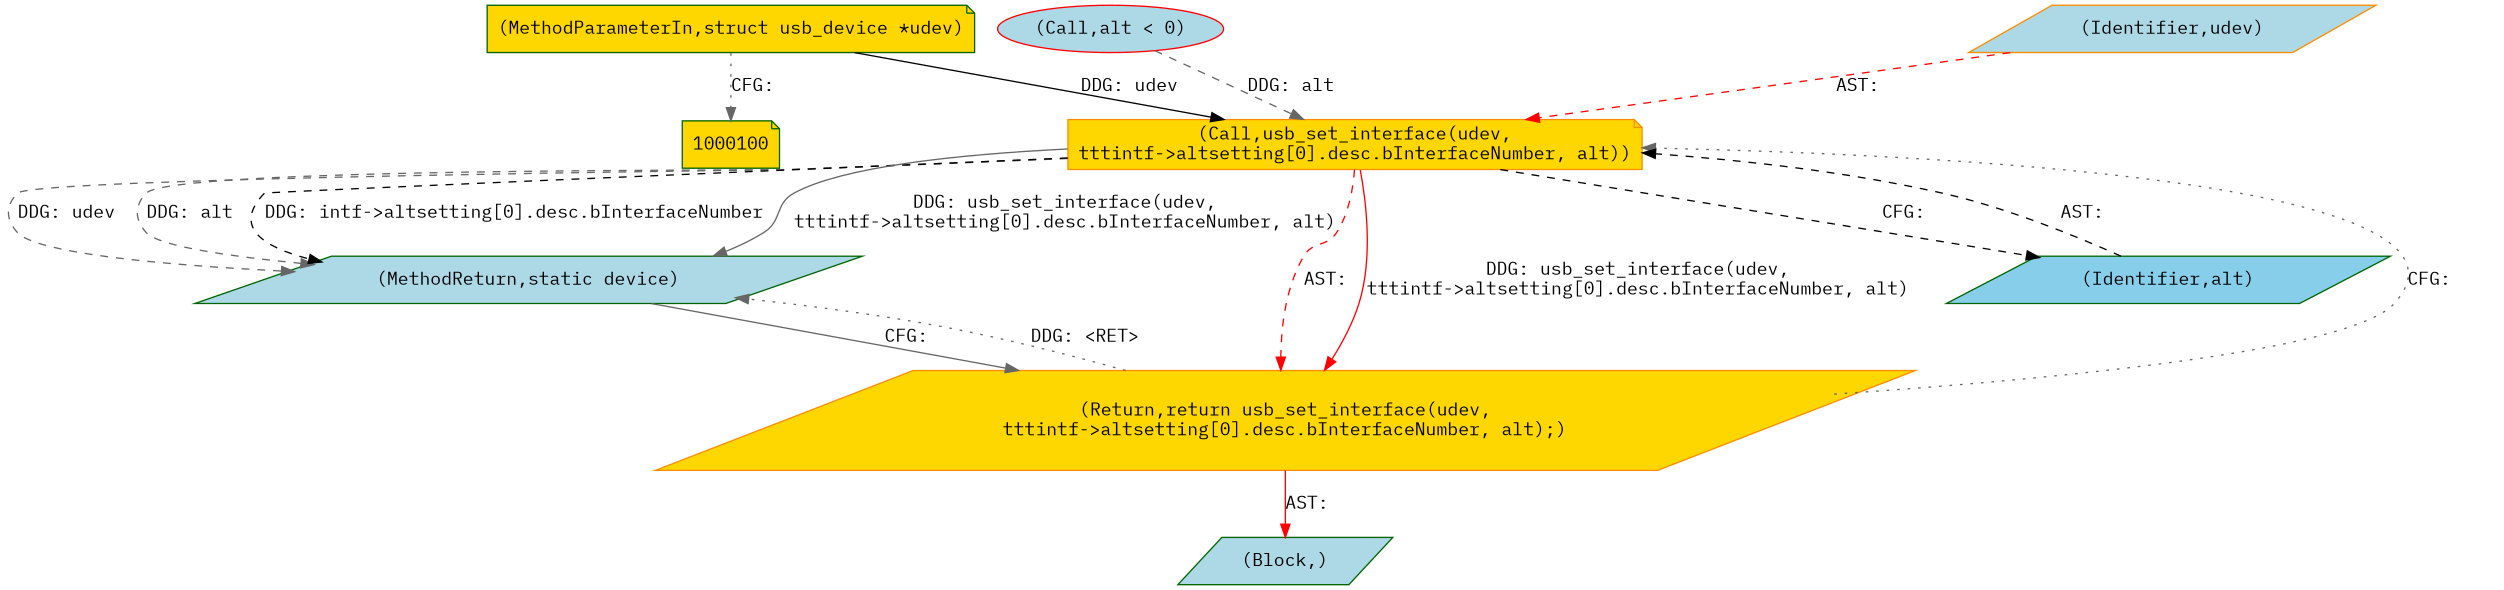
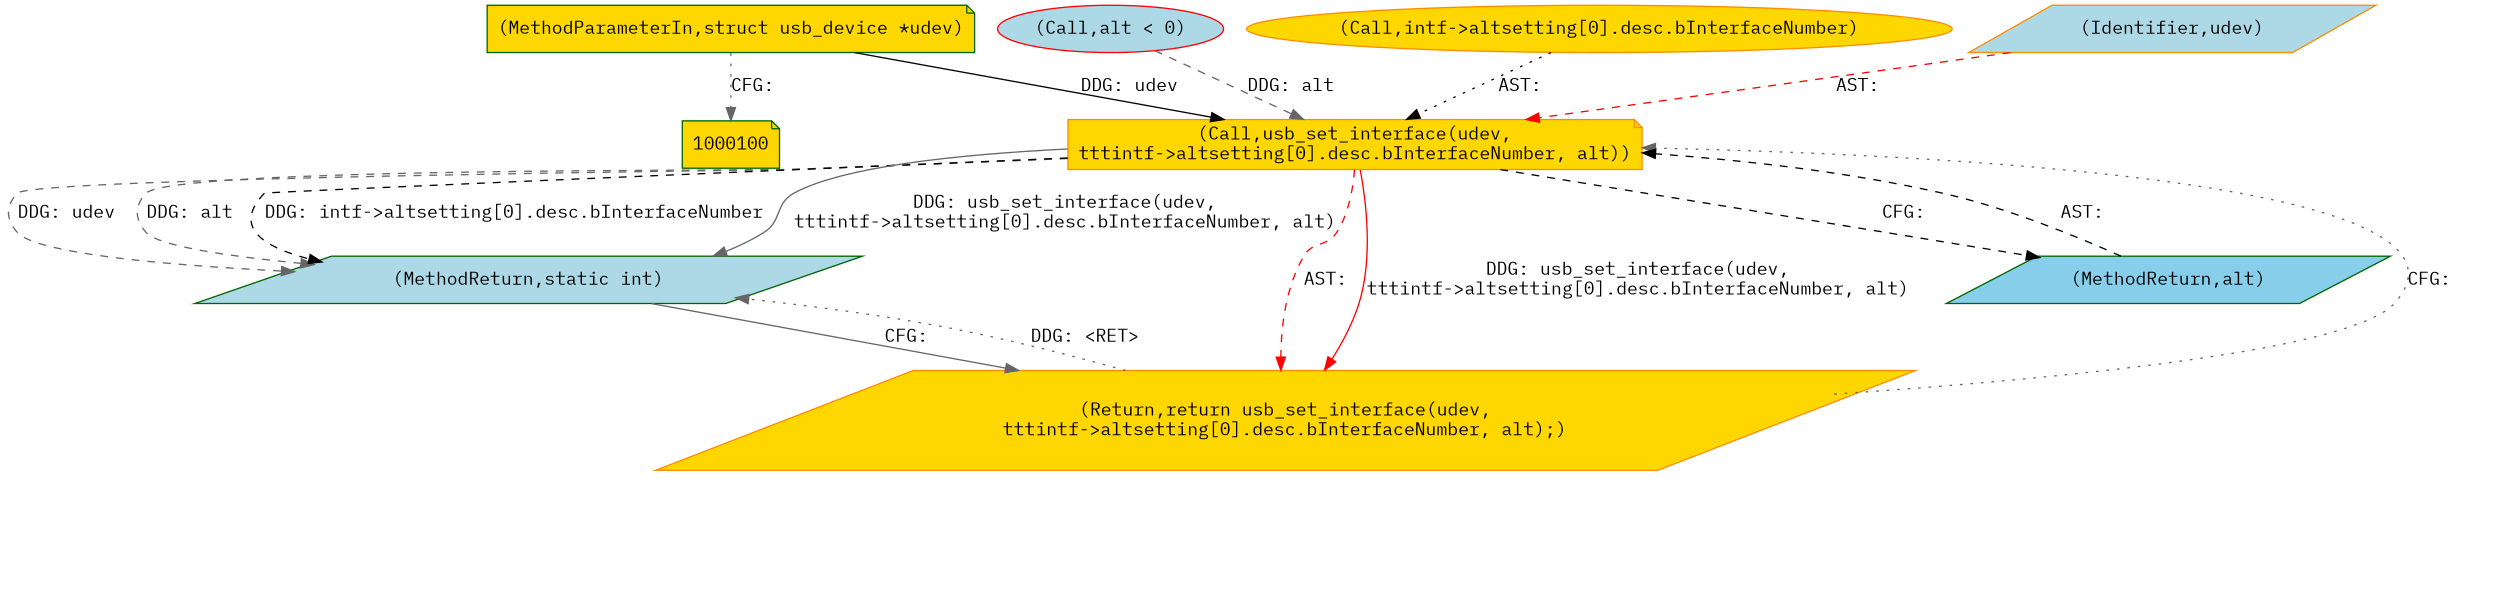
none -> (1599, 29)
(529, 280) -> (529, 280)
(2168, 280) -> (2168, 280)
(1285, 561) -> none
